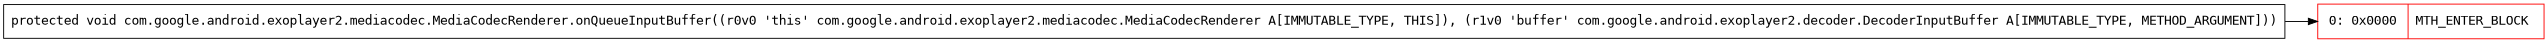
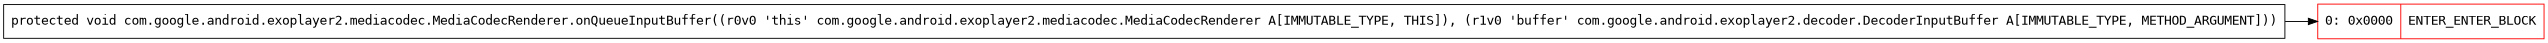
(2472, 21) -> (2472, 21)
